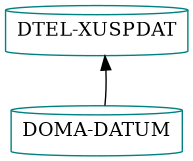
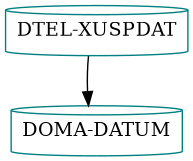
(106, 88) -> (87, 74)
